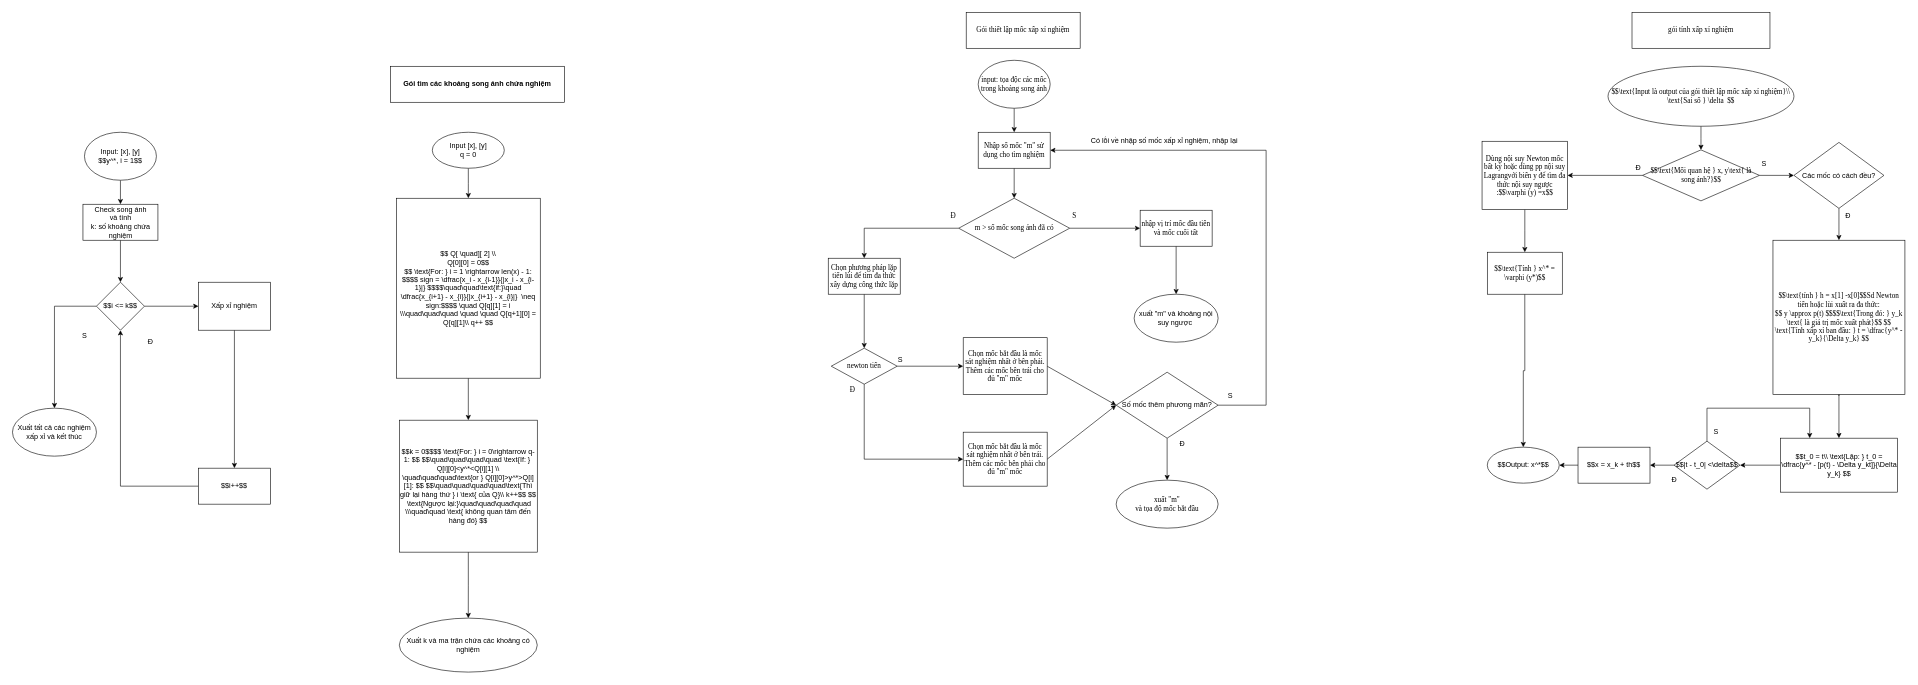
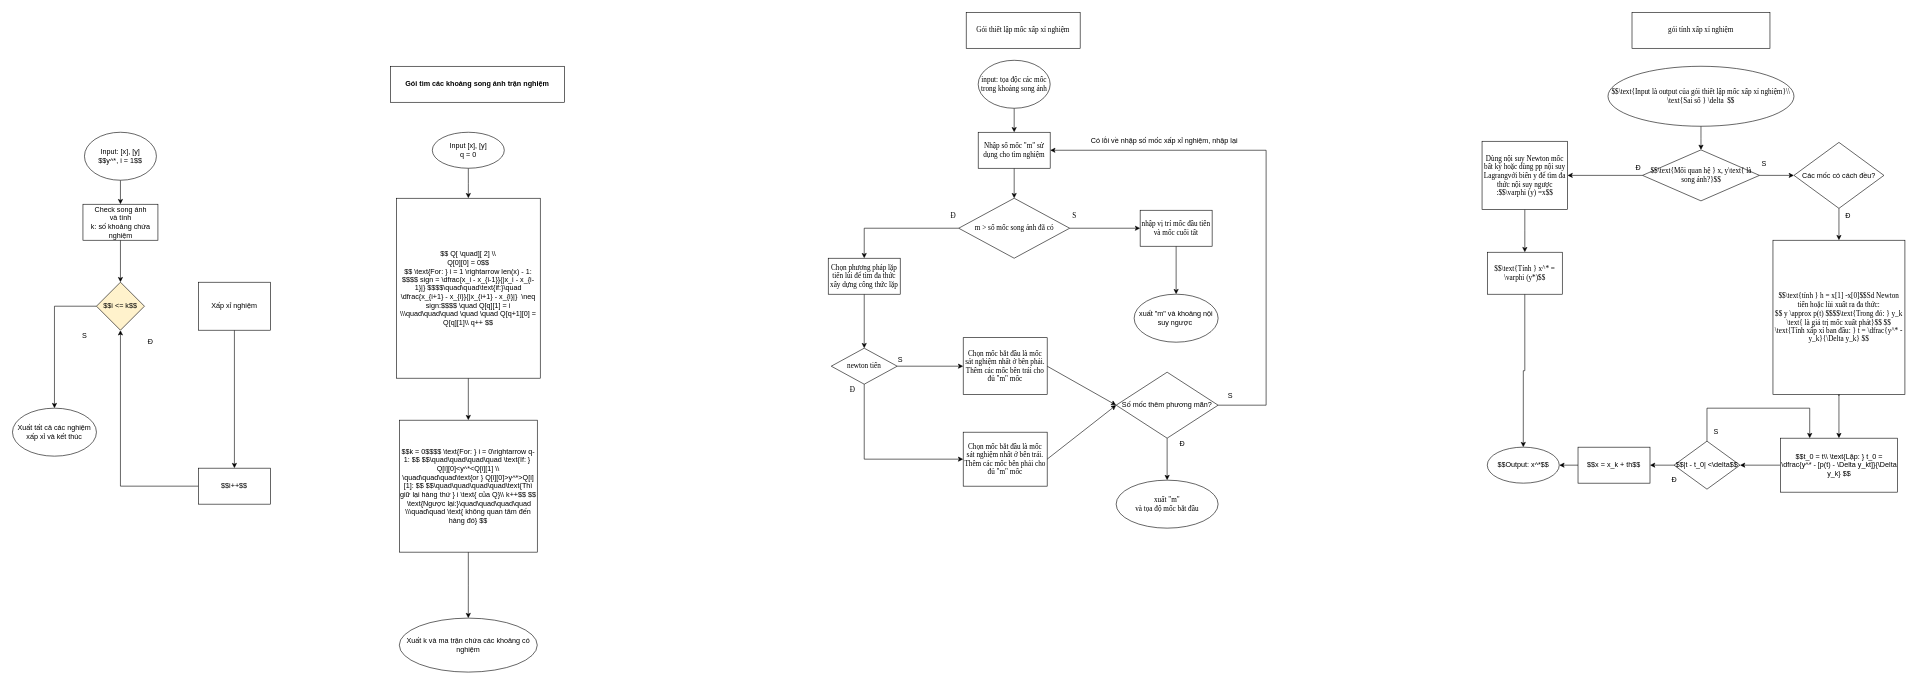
(477, 84) -> (477, 84)
(120, 306) -> (120, 306)
(192, 306) -> none
